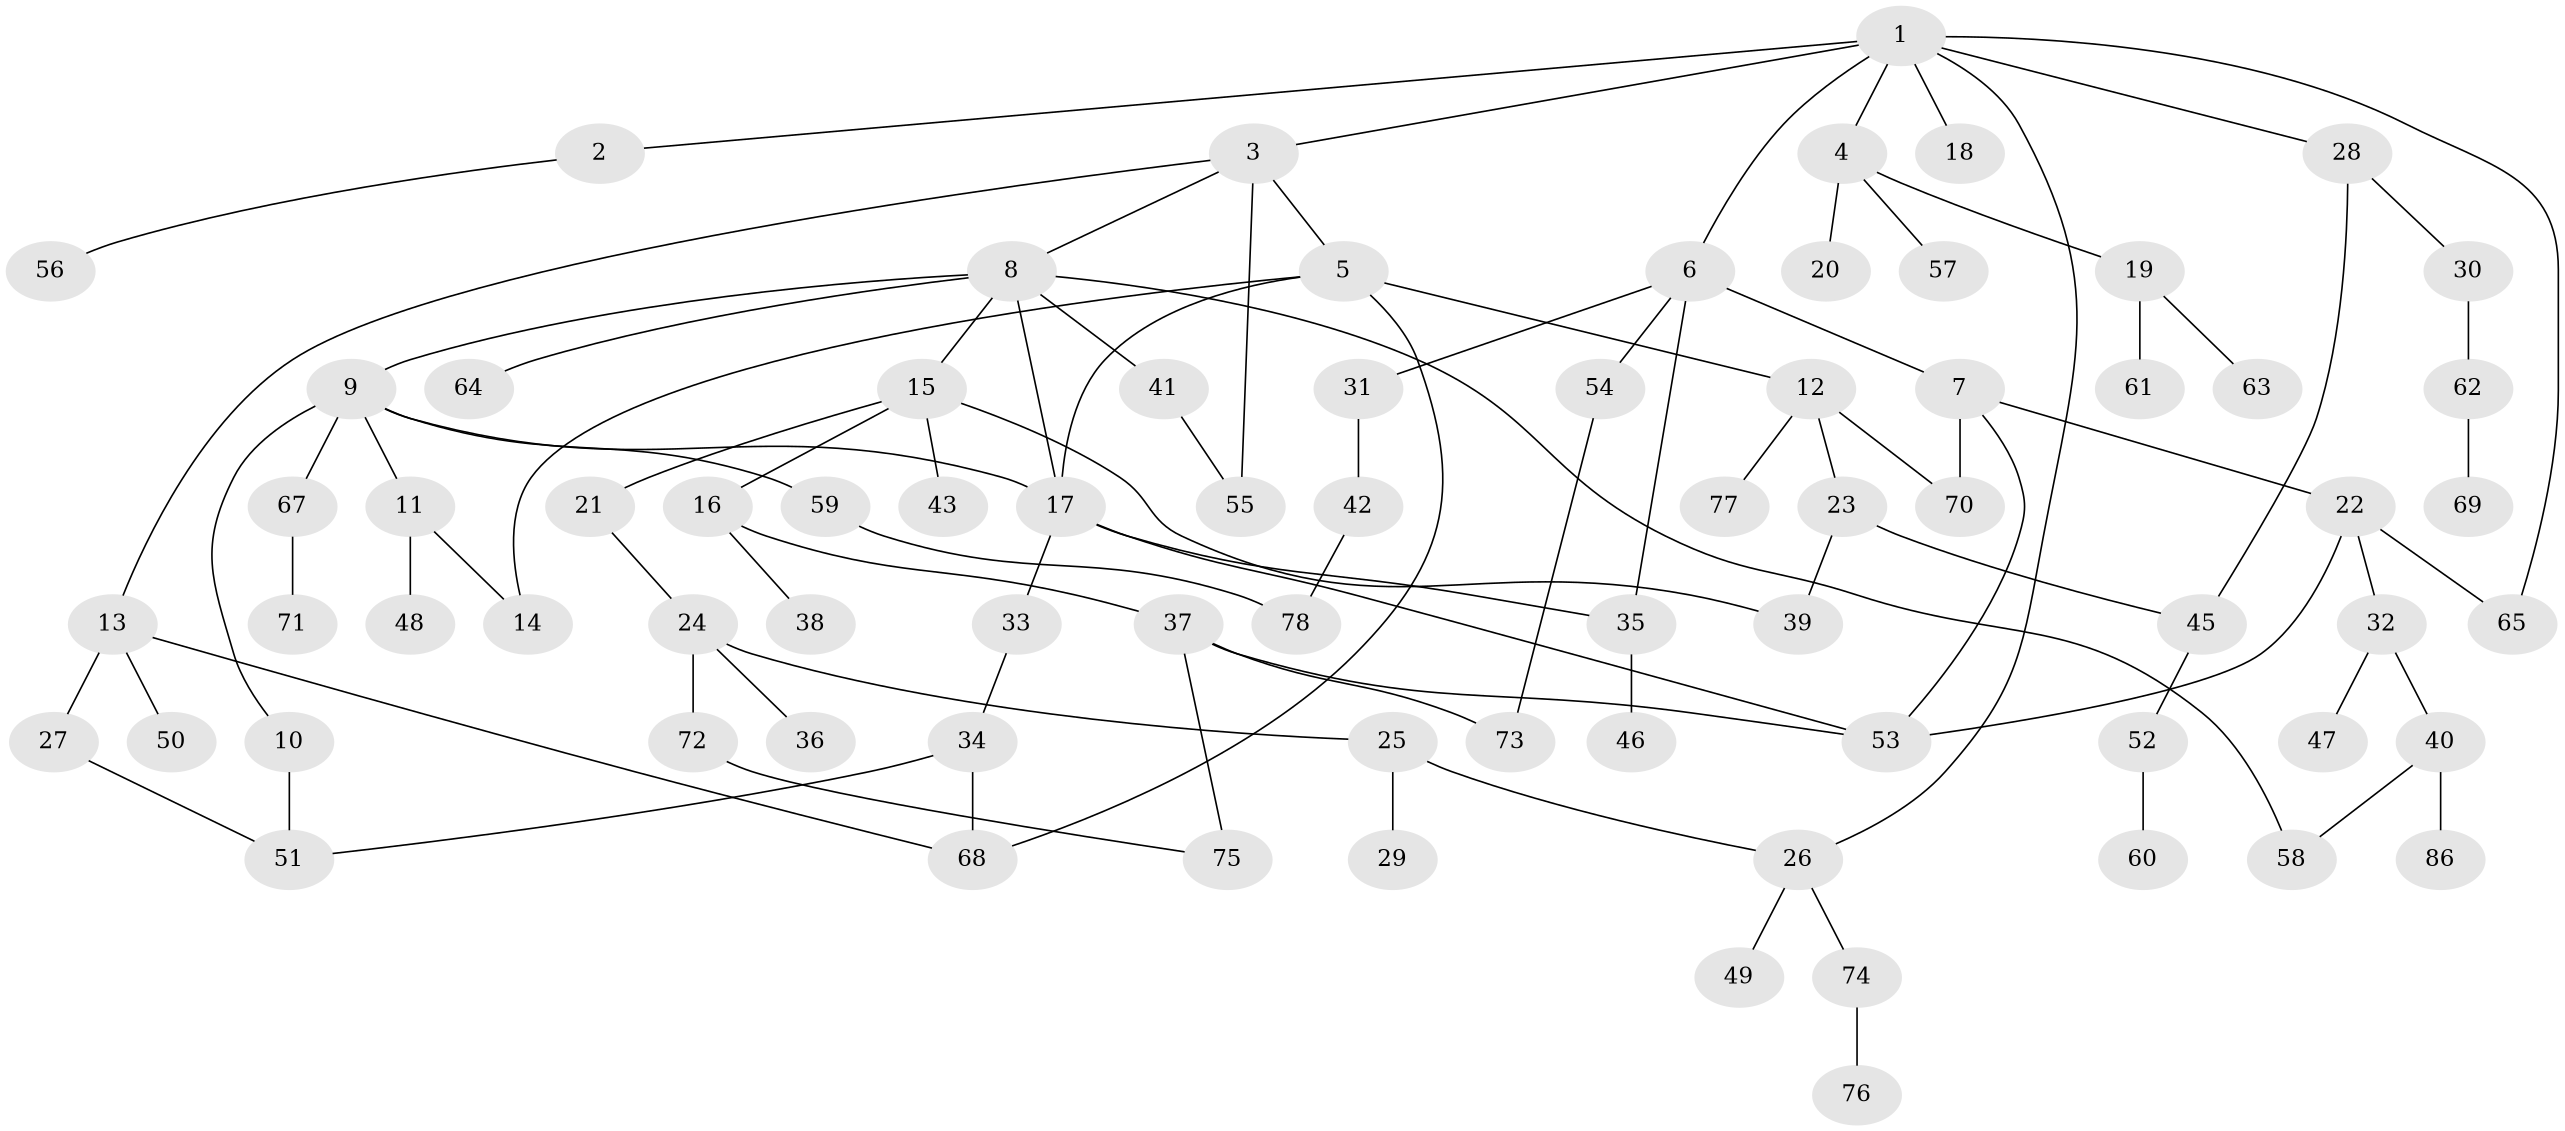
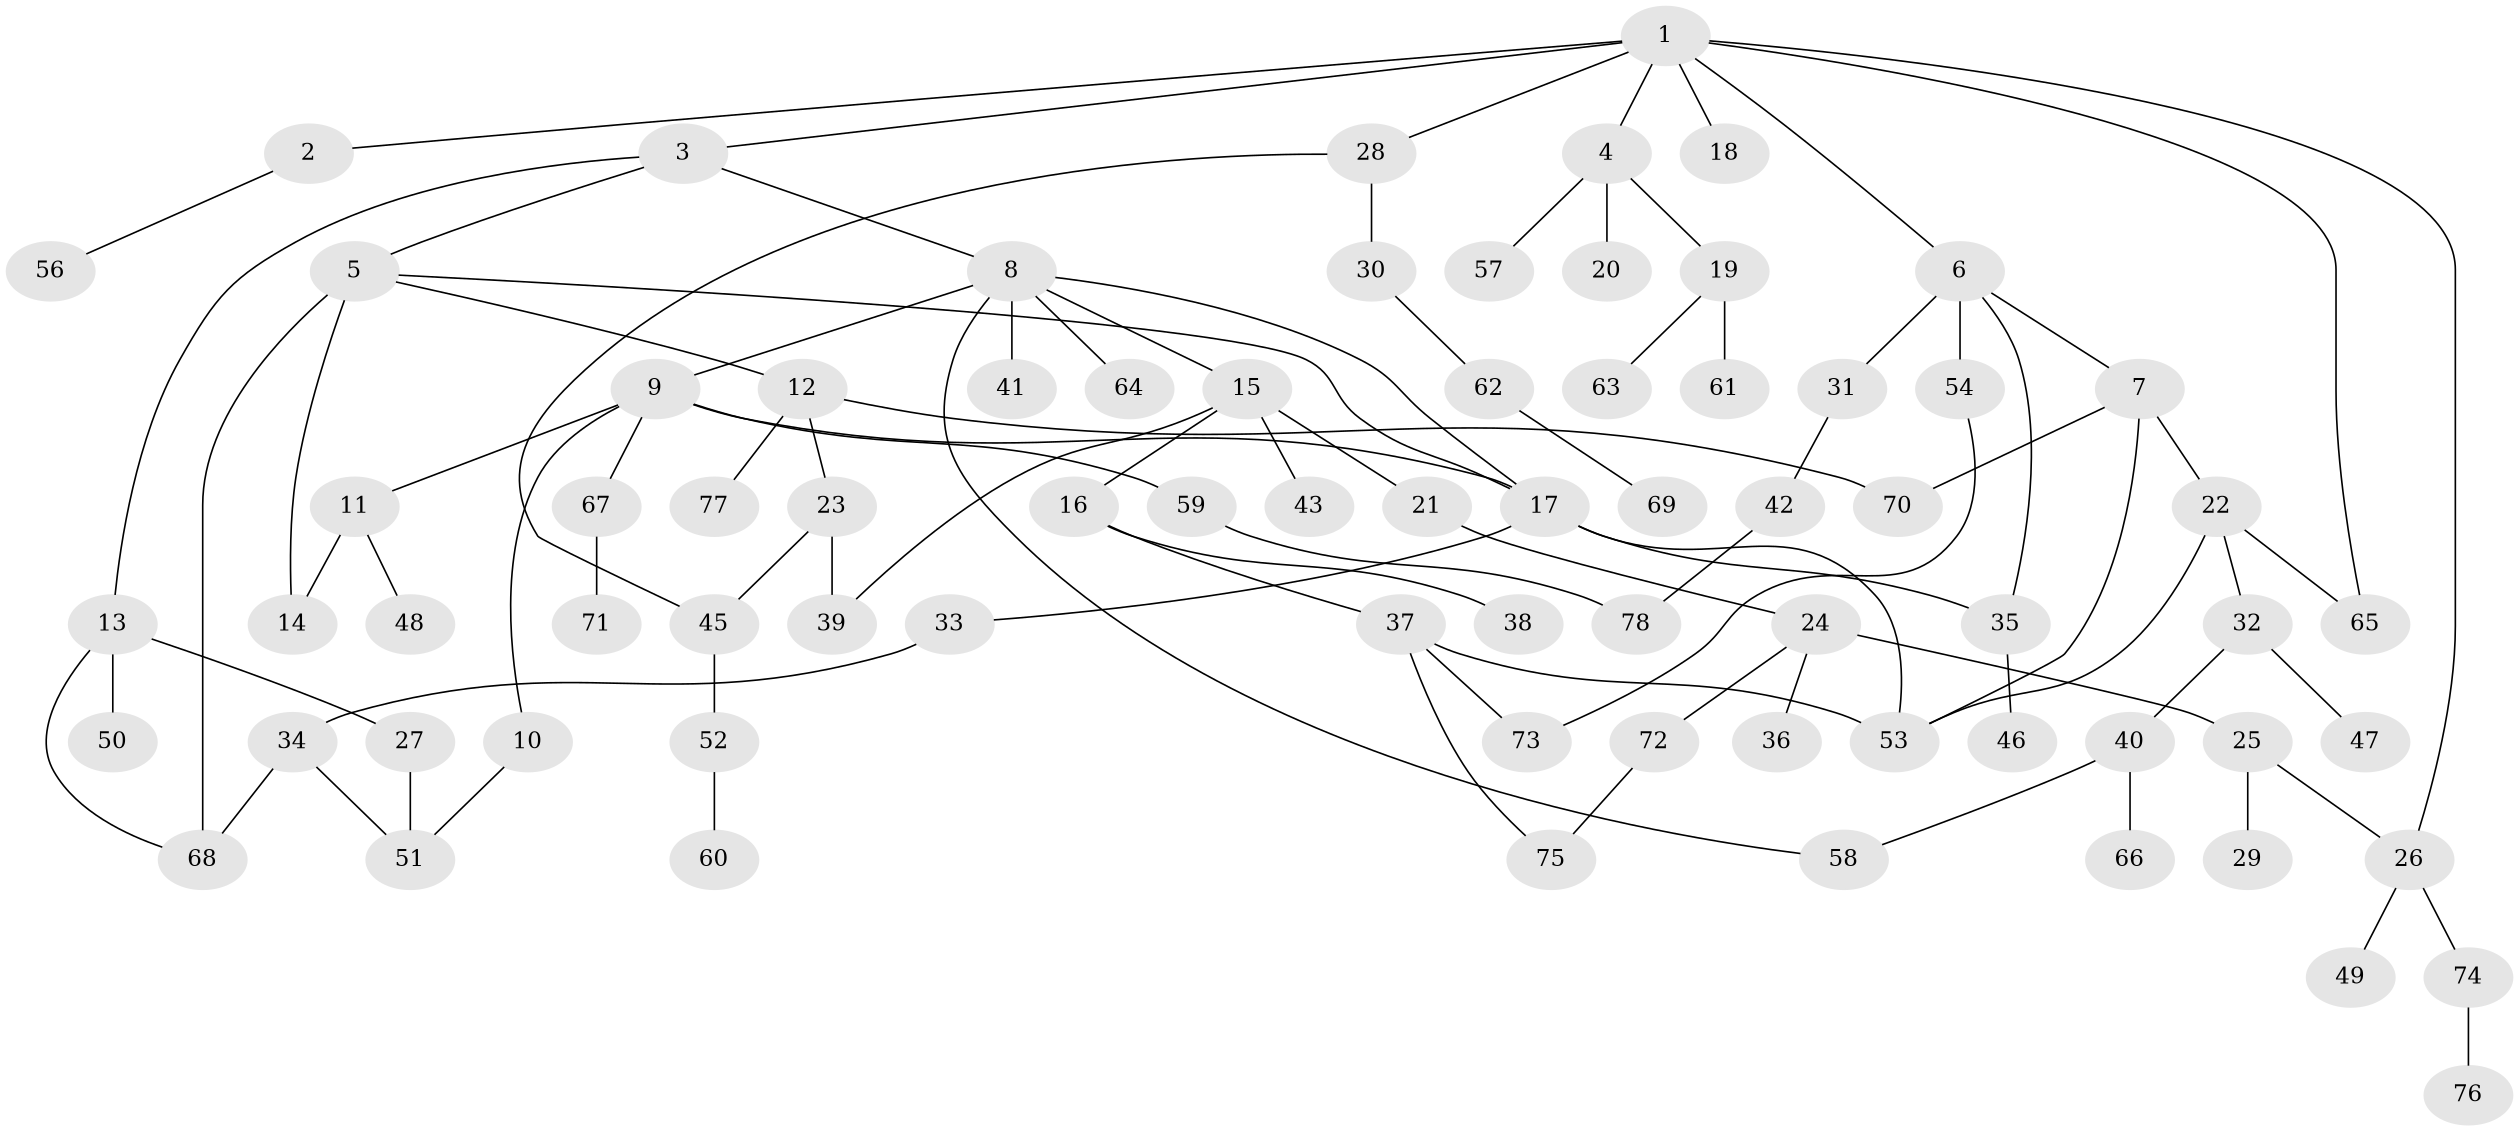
(1241, 507) -> none
(2441, 860) -> (2130, 860)
